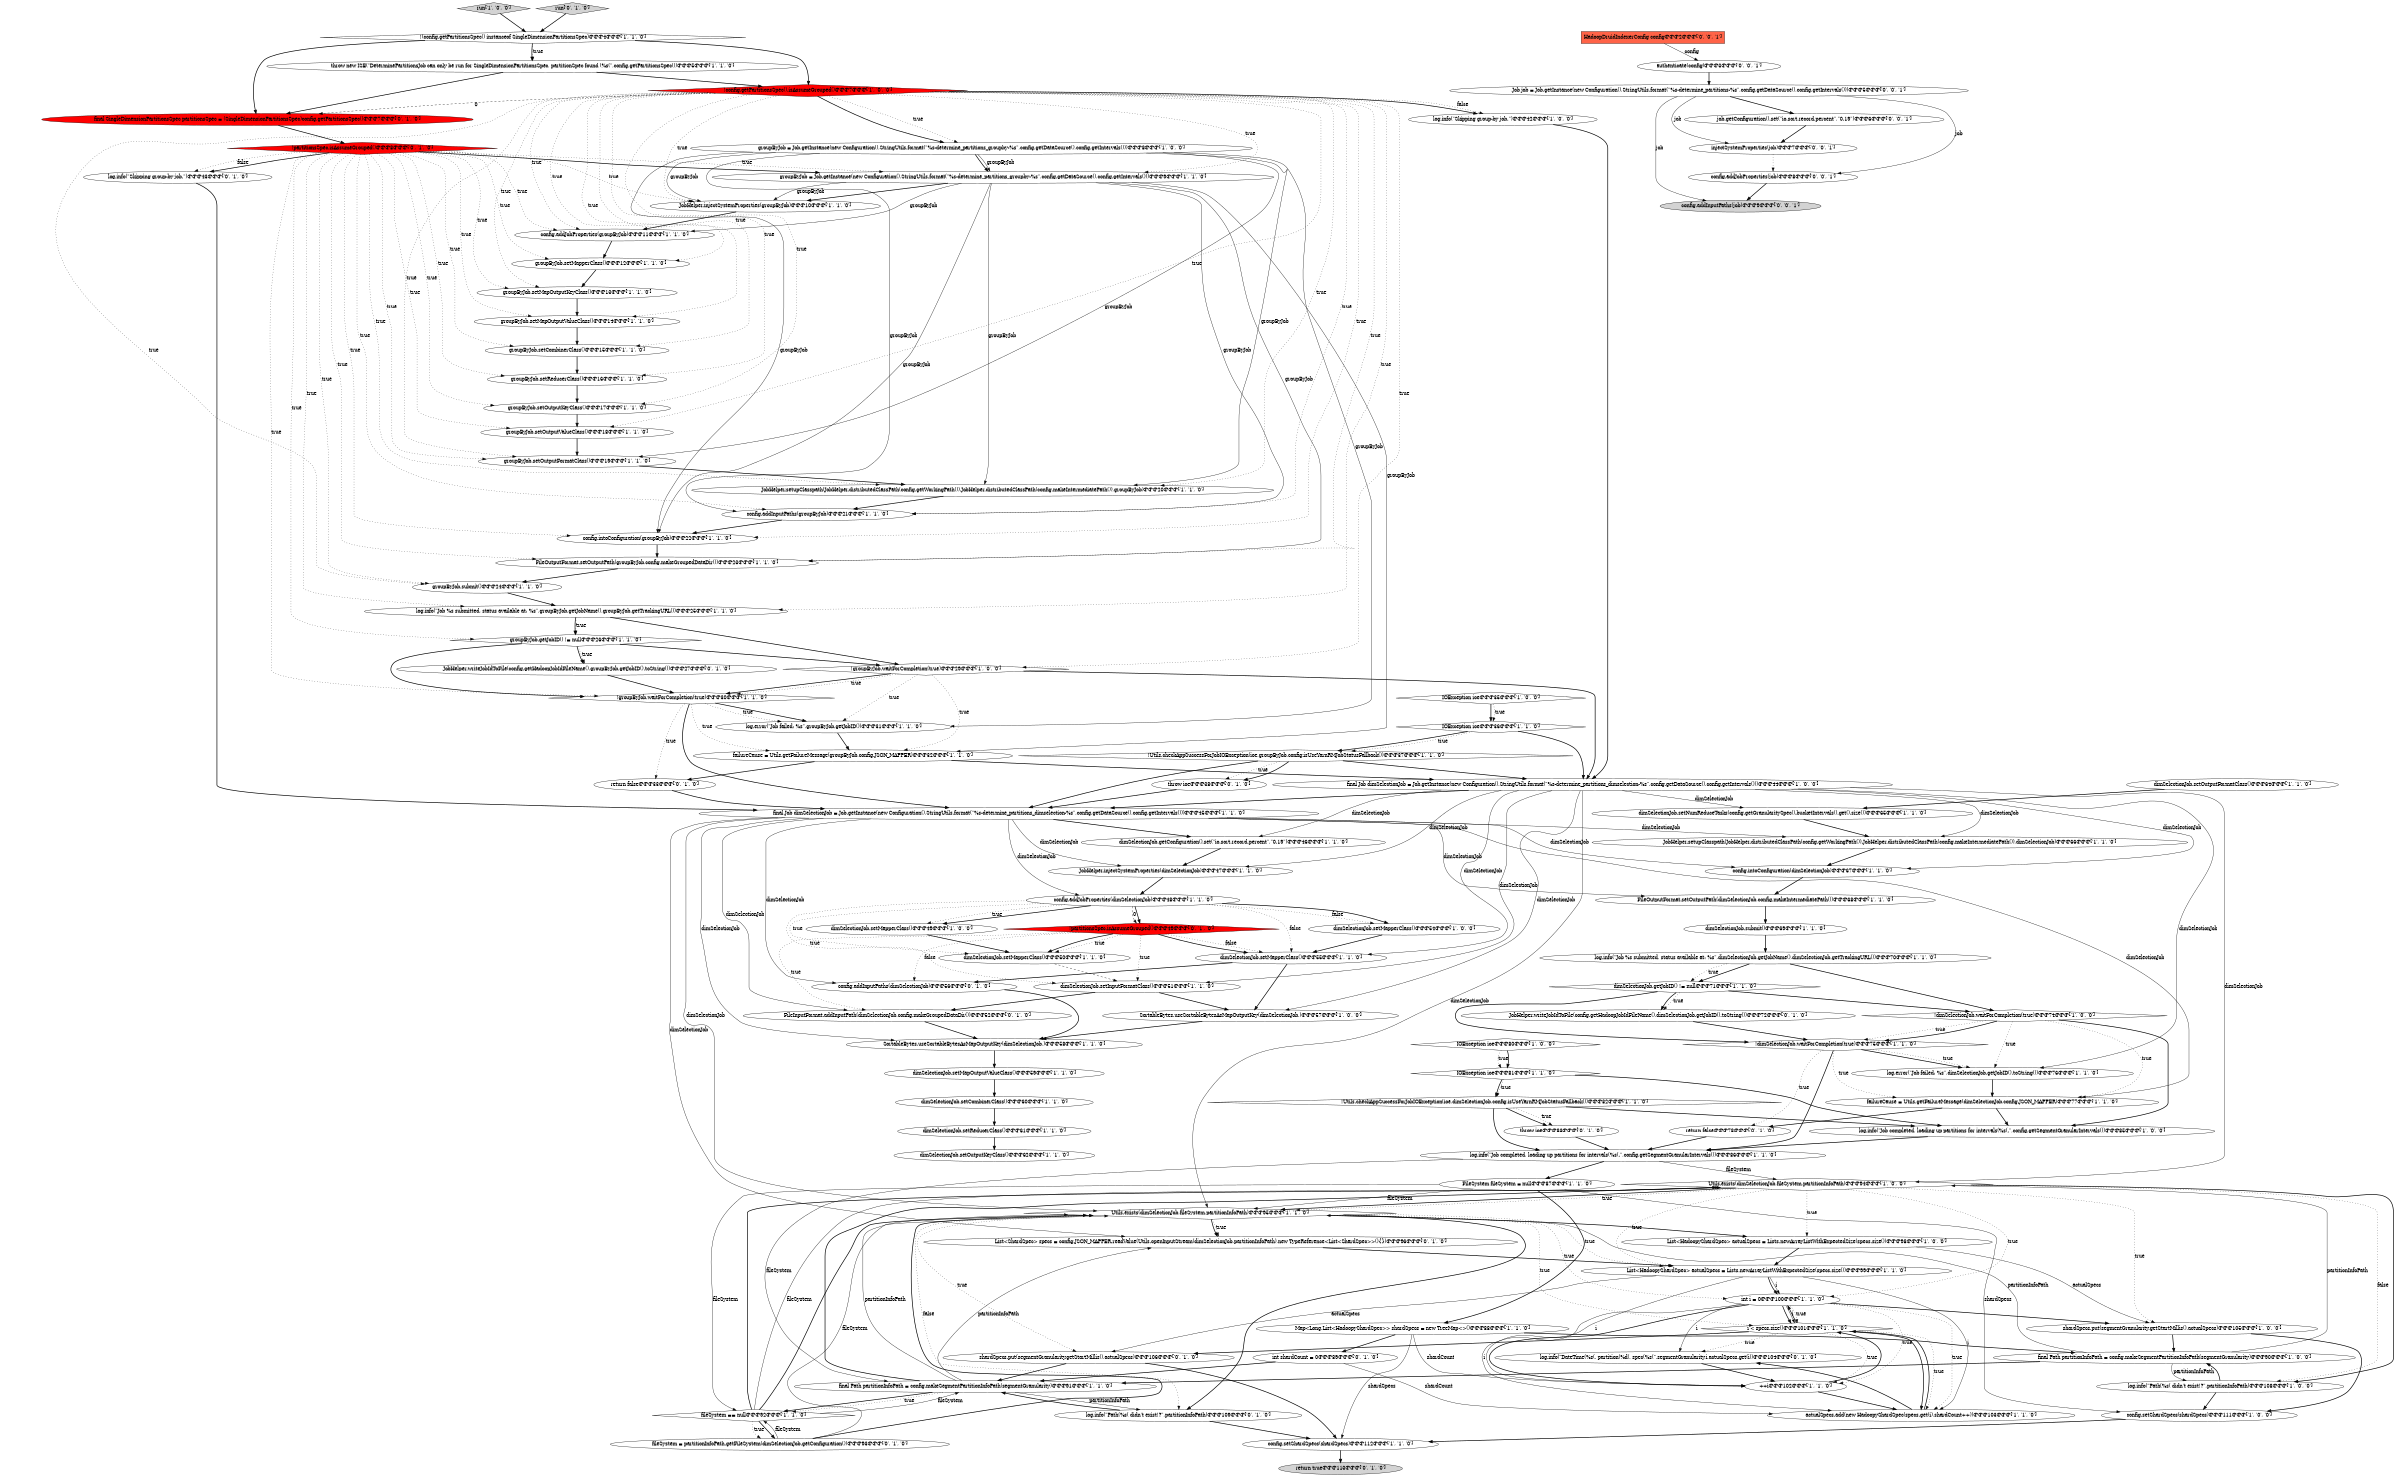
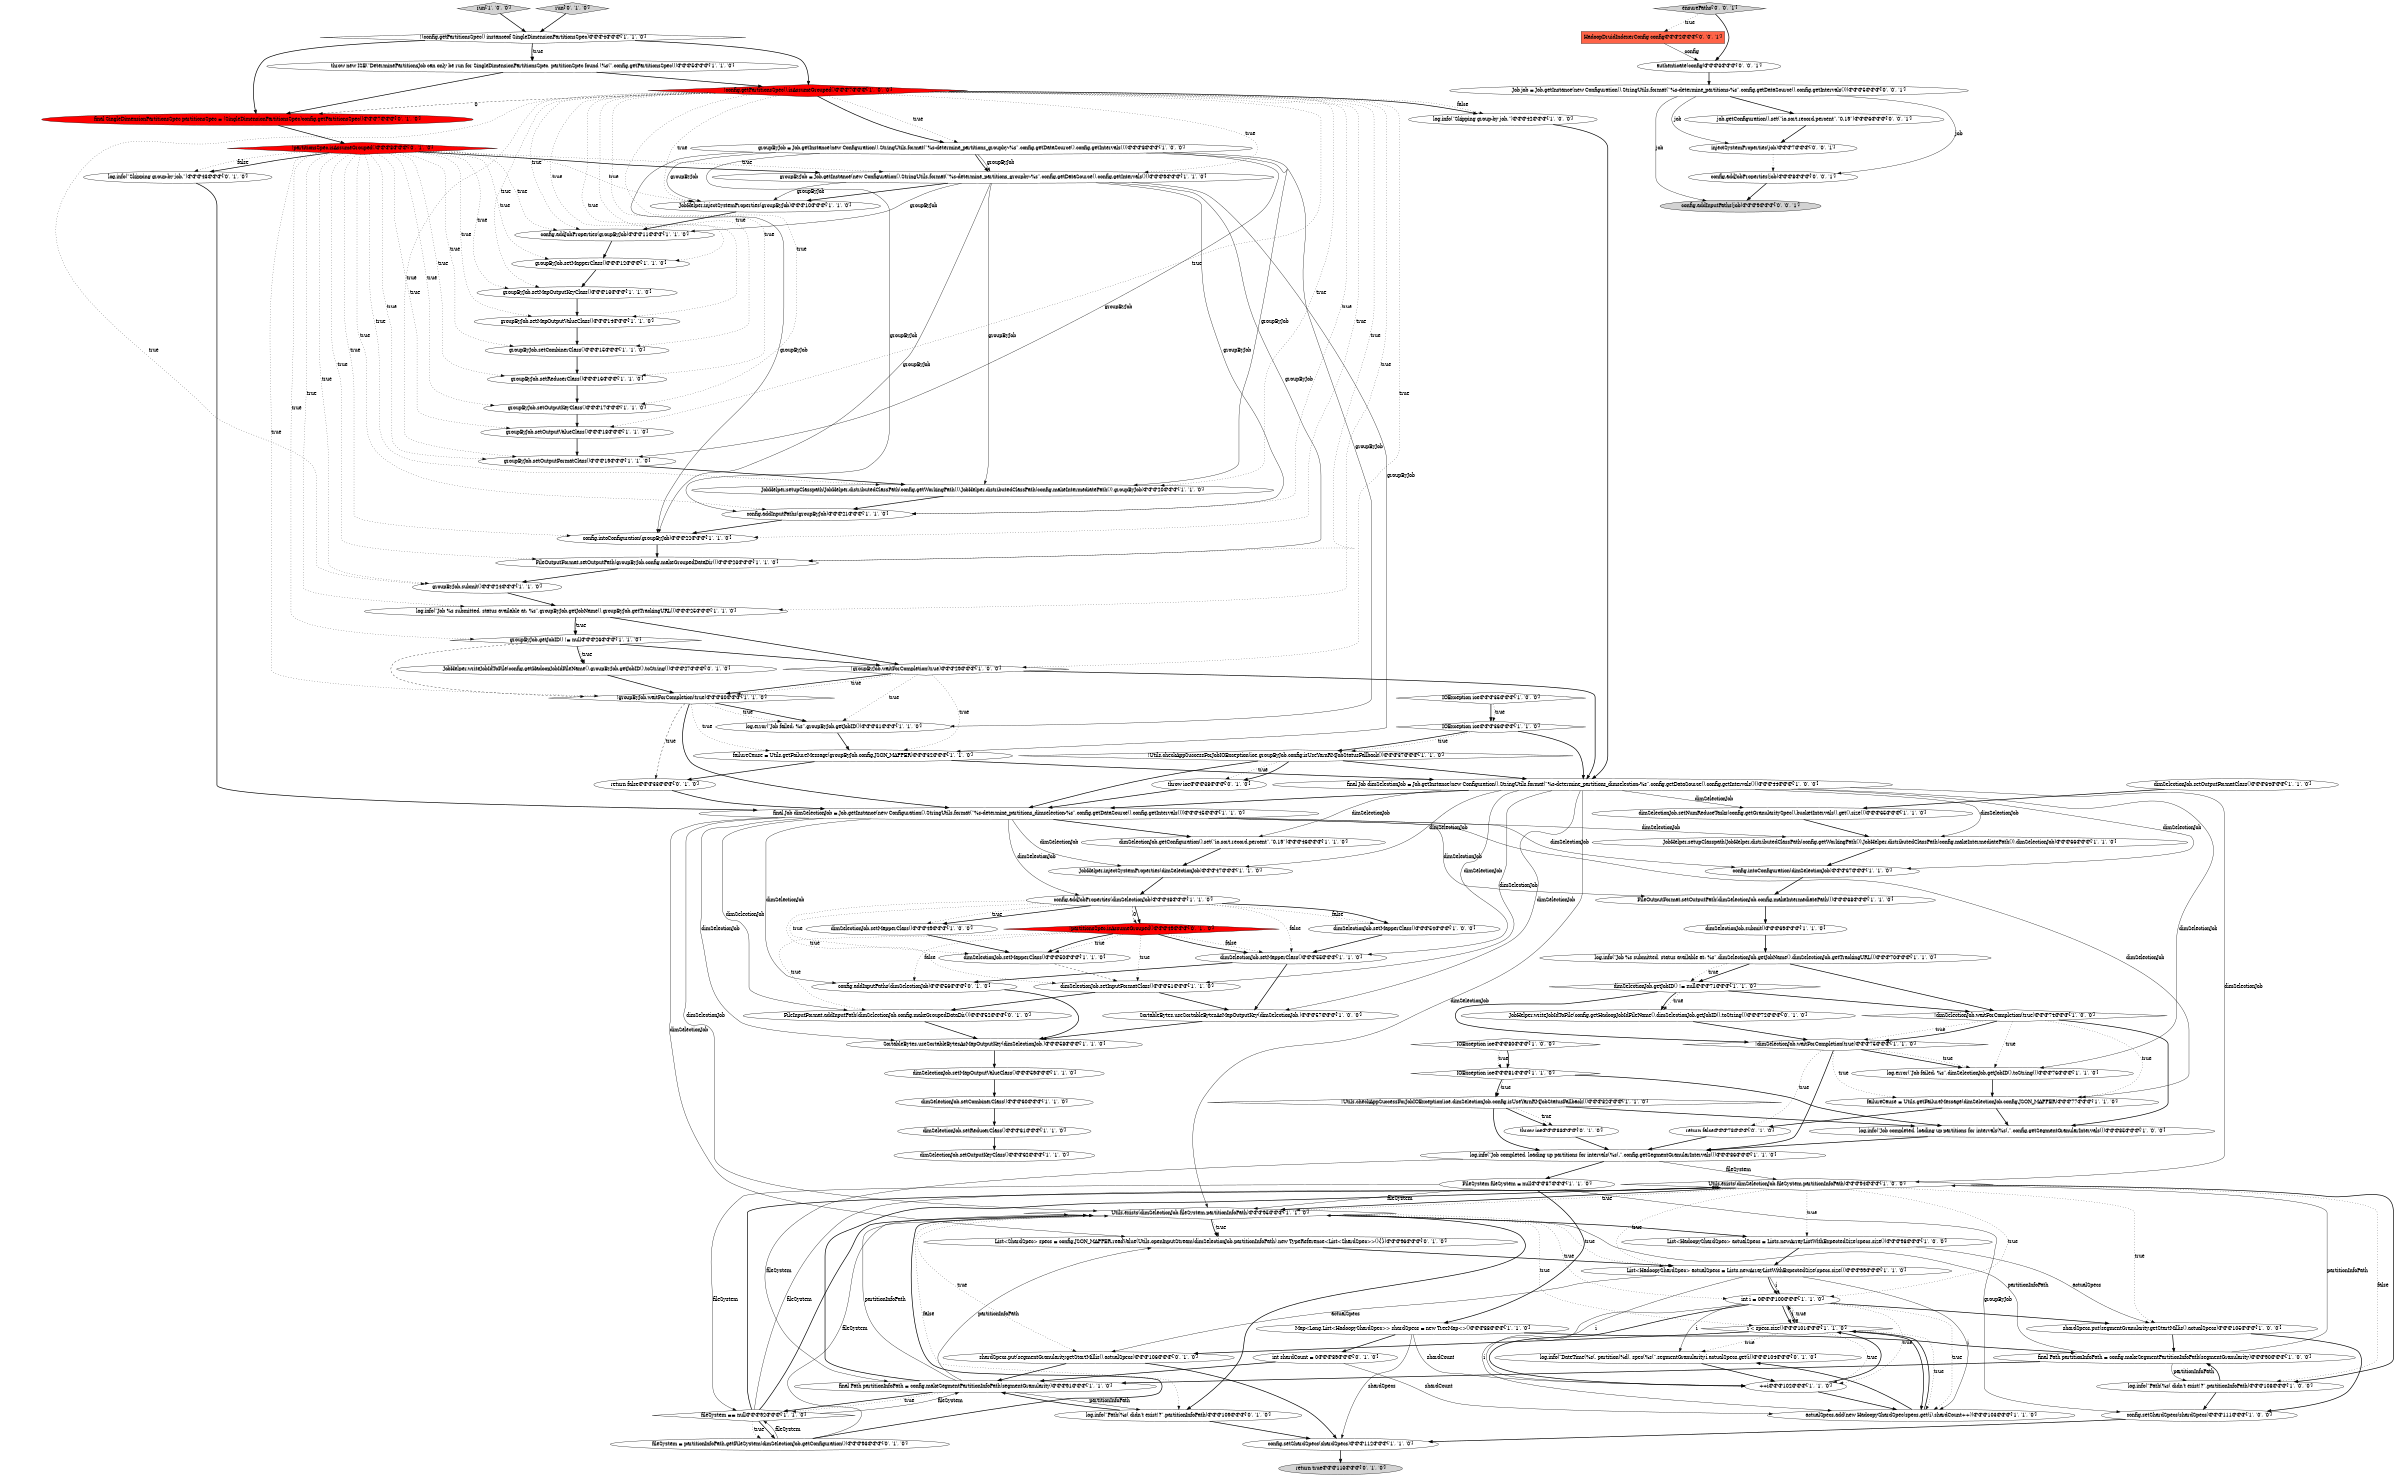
none -> (1710, 9)
(414, 683) -> (414, 683)
(666, 738) -> (666, 738)
(1998, 1300) -> (1998, 1300)
